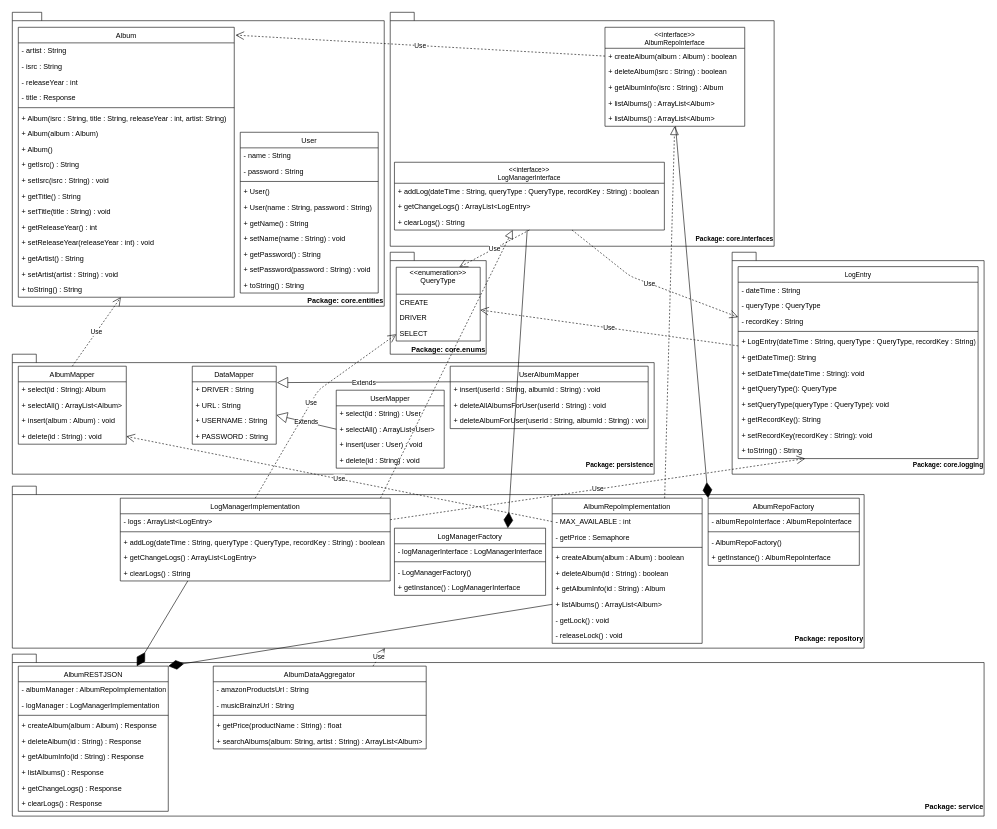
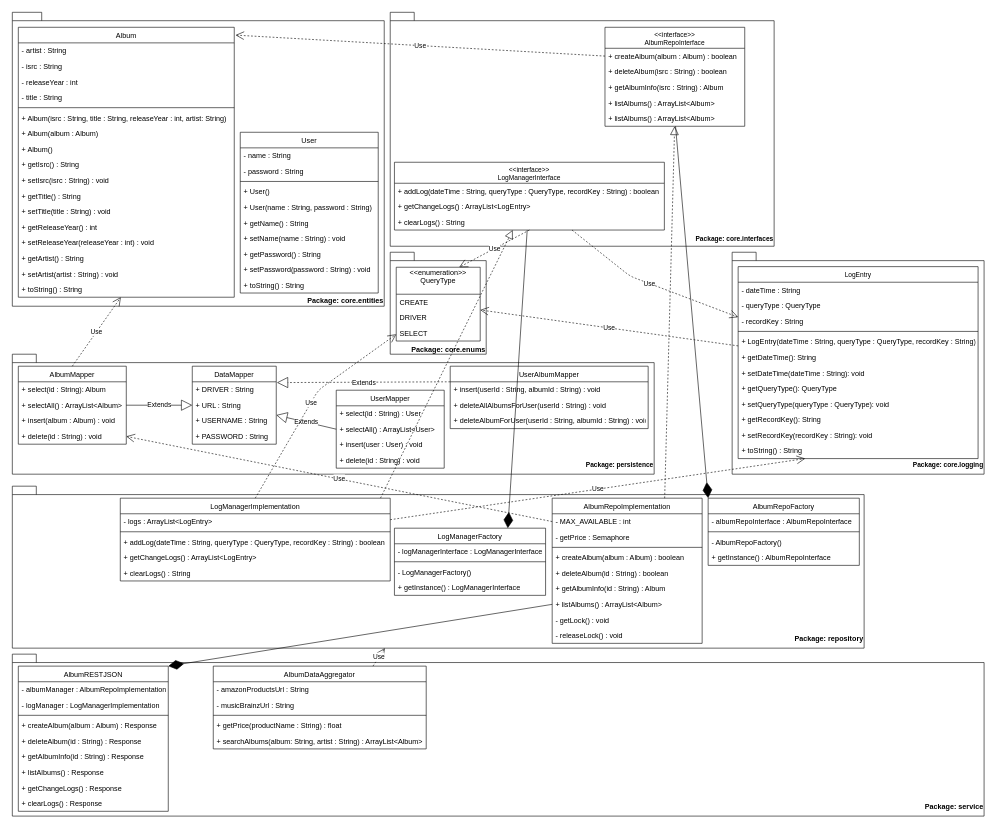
(52, 98) -> (47, 98)
(413, 382) -> (413, 382)
none -> (153, 405)
(166, 617) -> none
